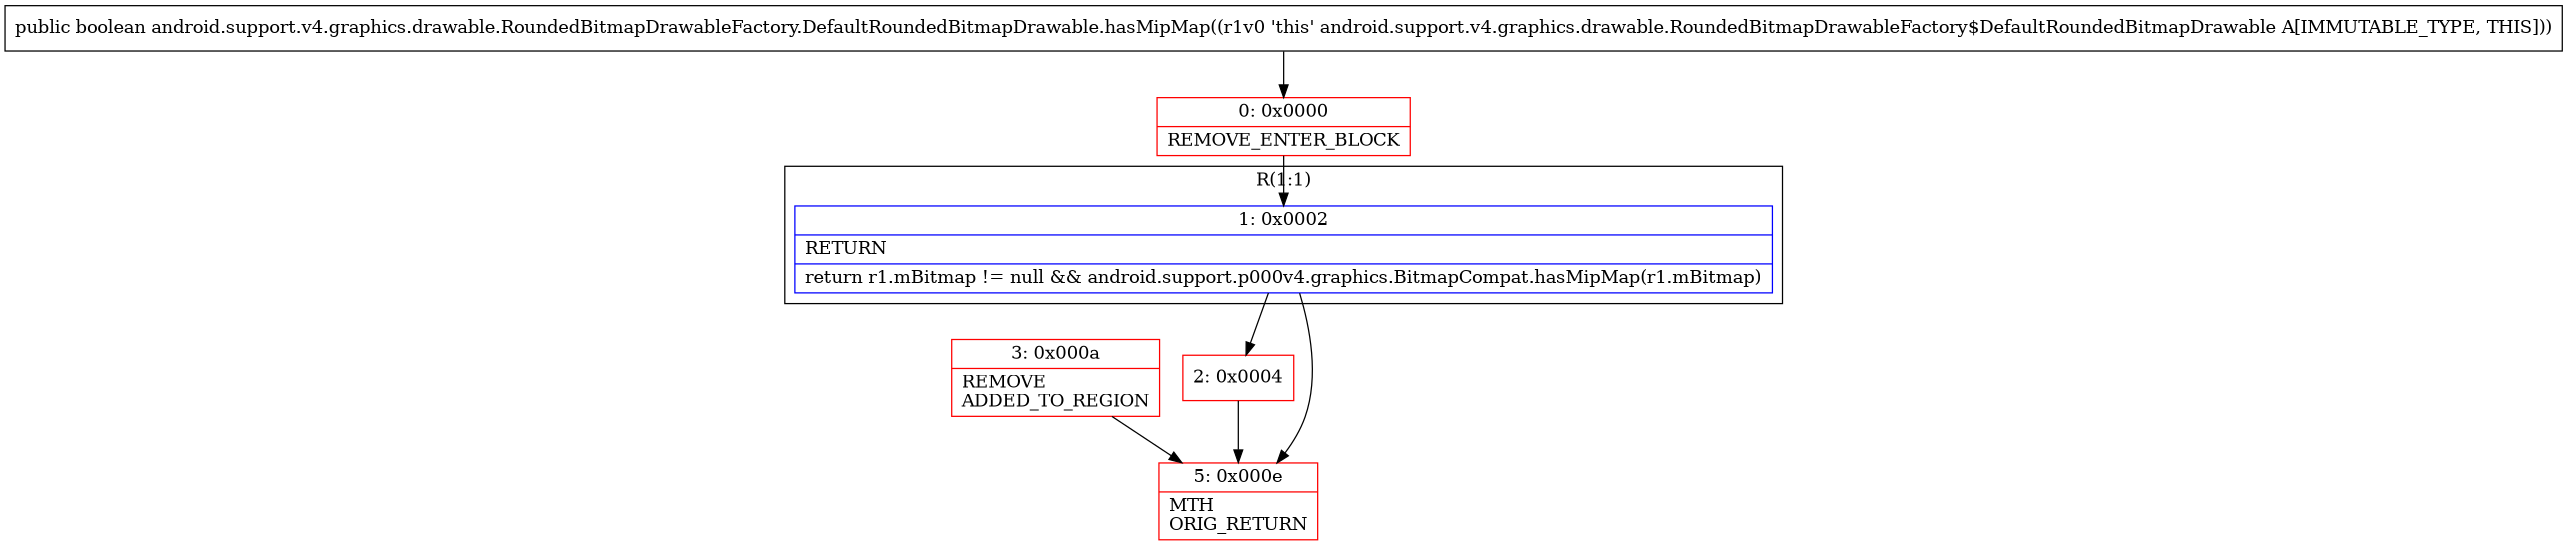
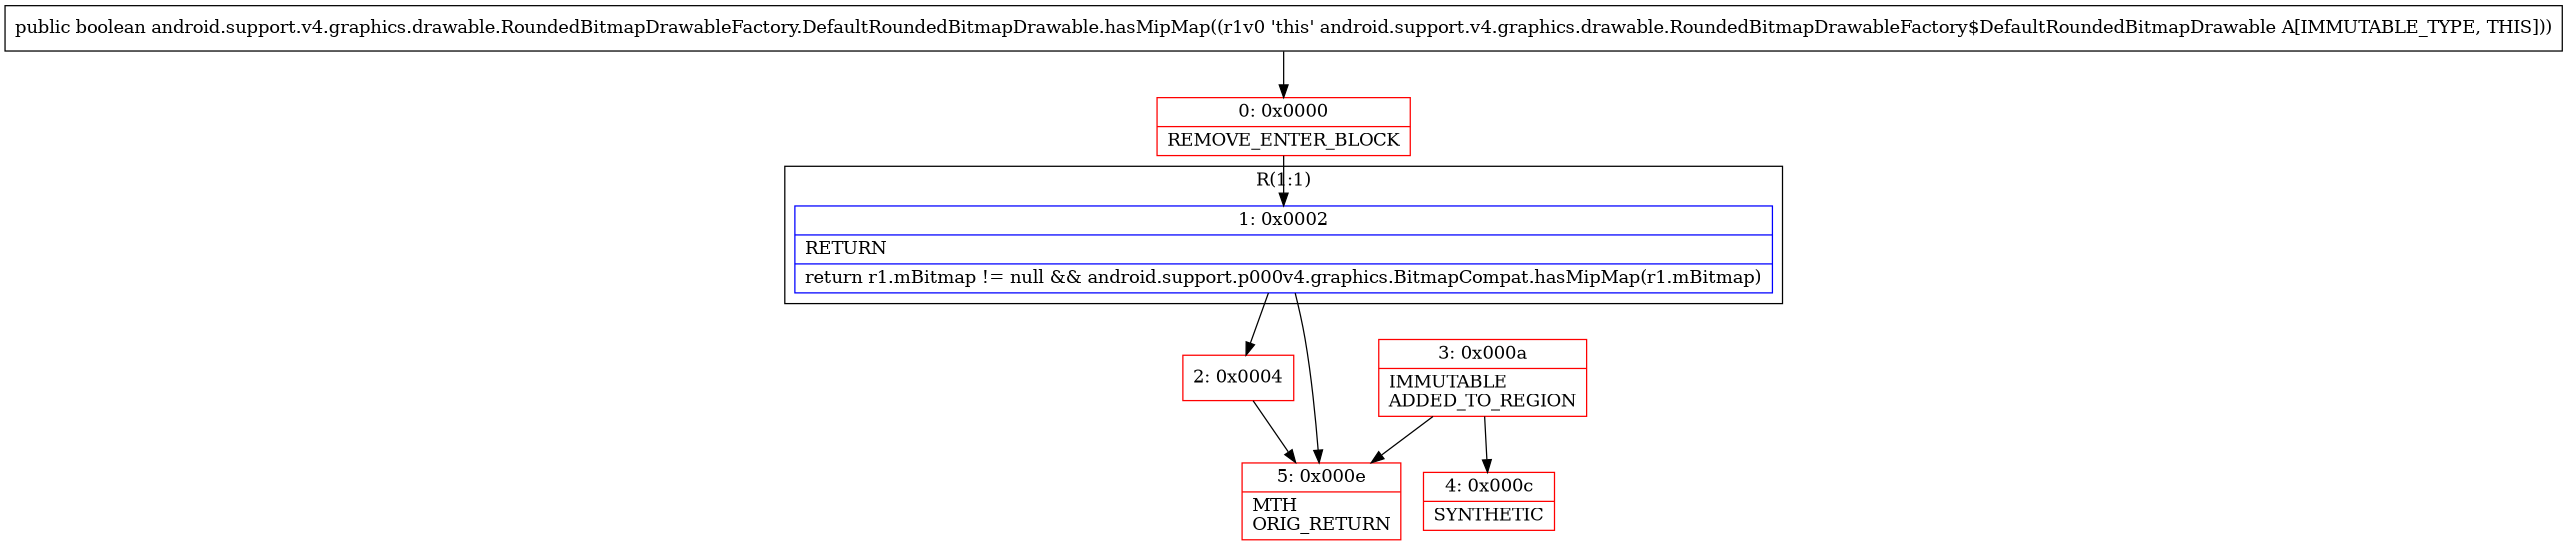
(1004, 382) -> (1448, 382)
none -> (1489, 501)
